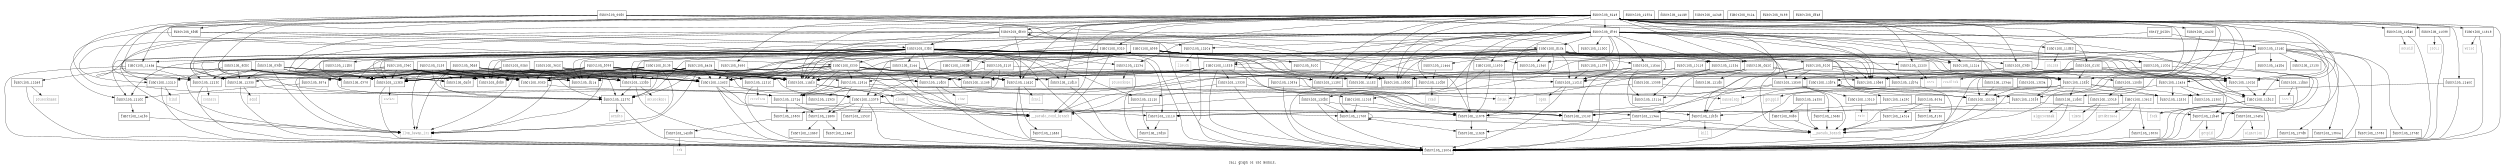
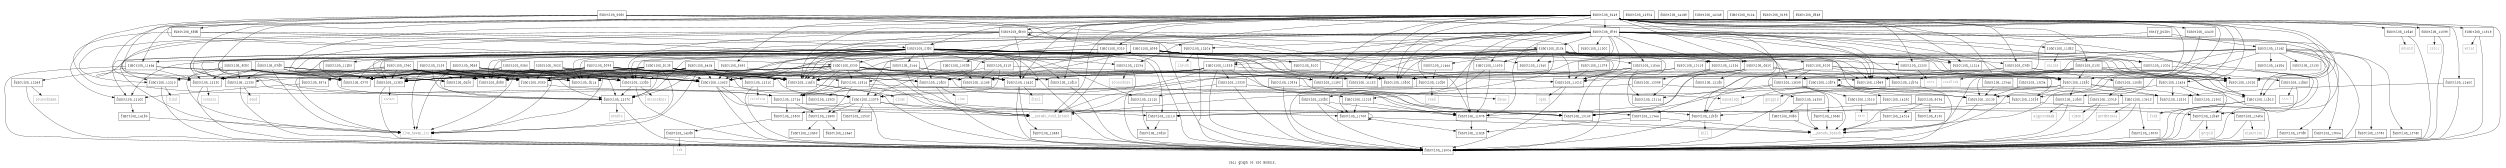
none -> (805, 36)
(1615, 81) -> (1659, 106)
(2249, 89) -> (2022, 34)
(1761, 101) -> (1770, 79)
